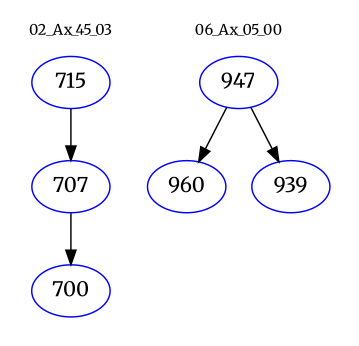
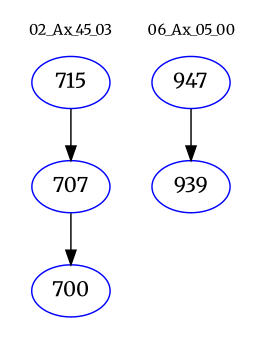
(187, 187) -> none
